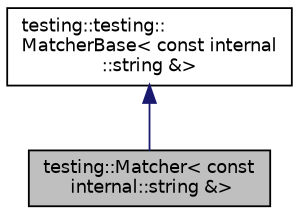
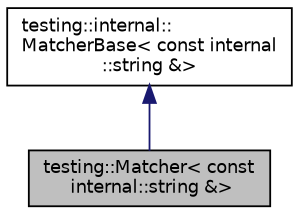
(150, 47) -> (150, 47)
